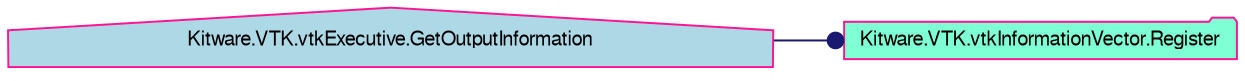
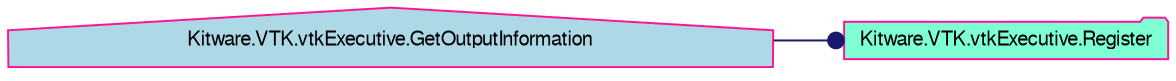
(1041, 40) -> (1006, 40)
